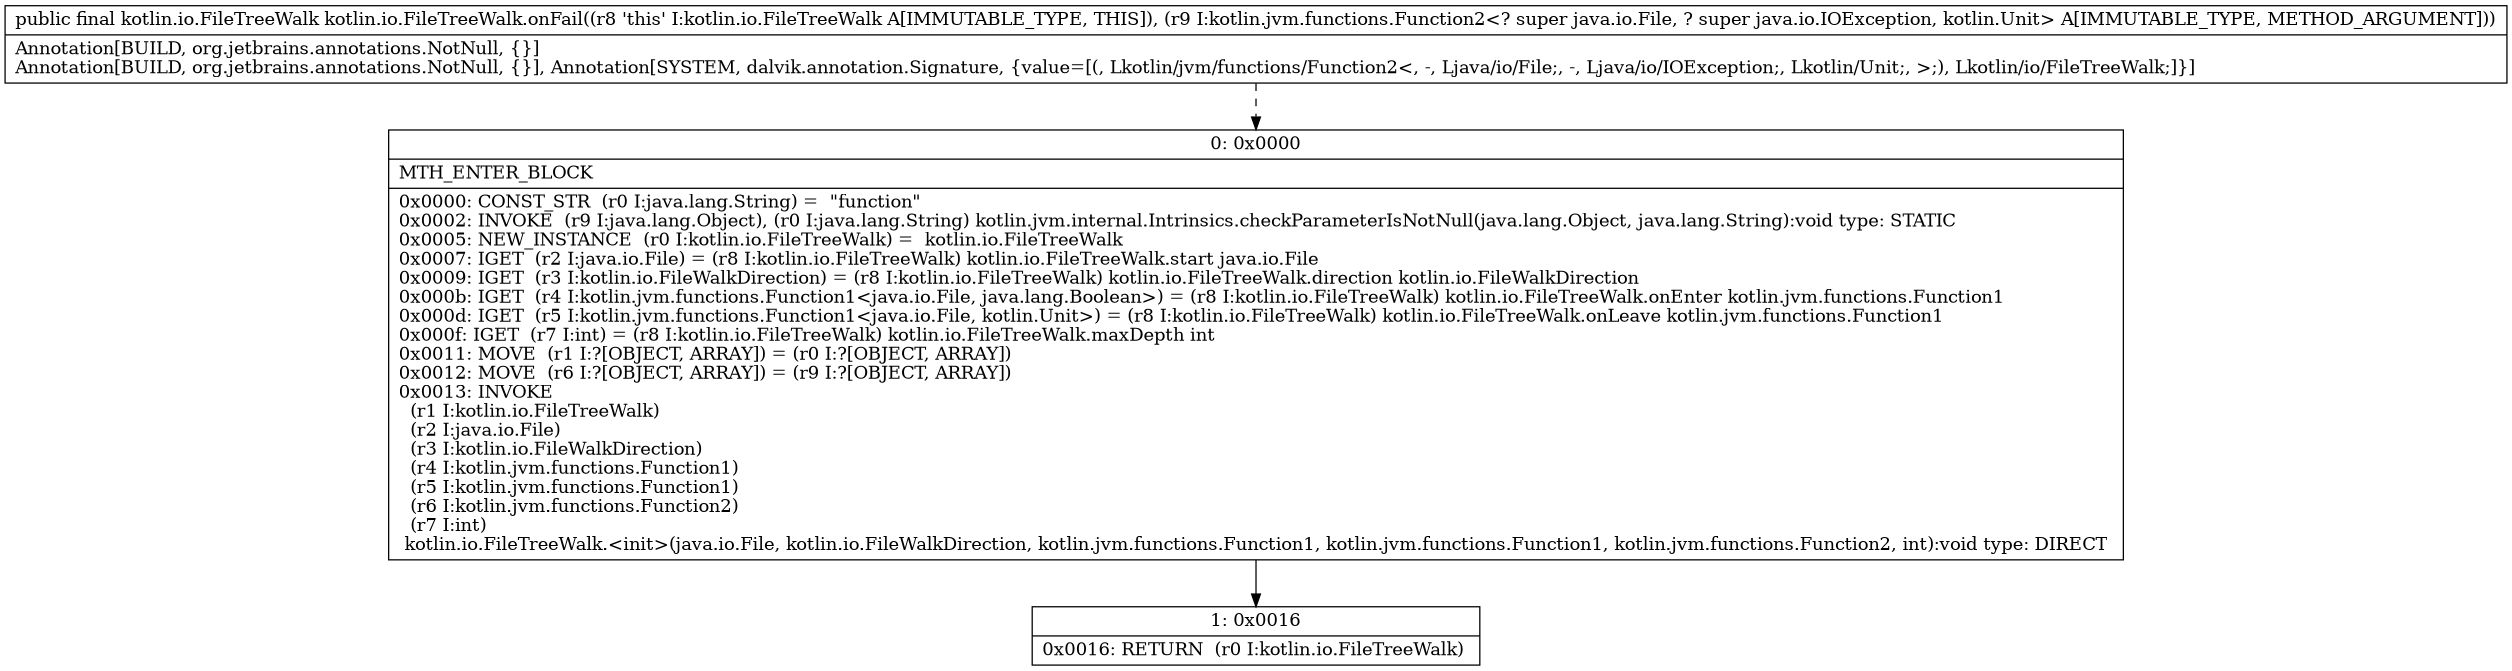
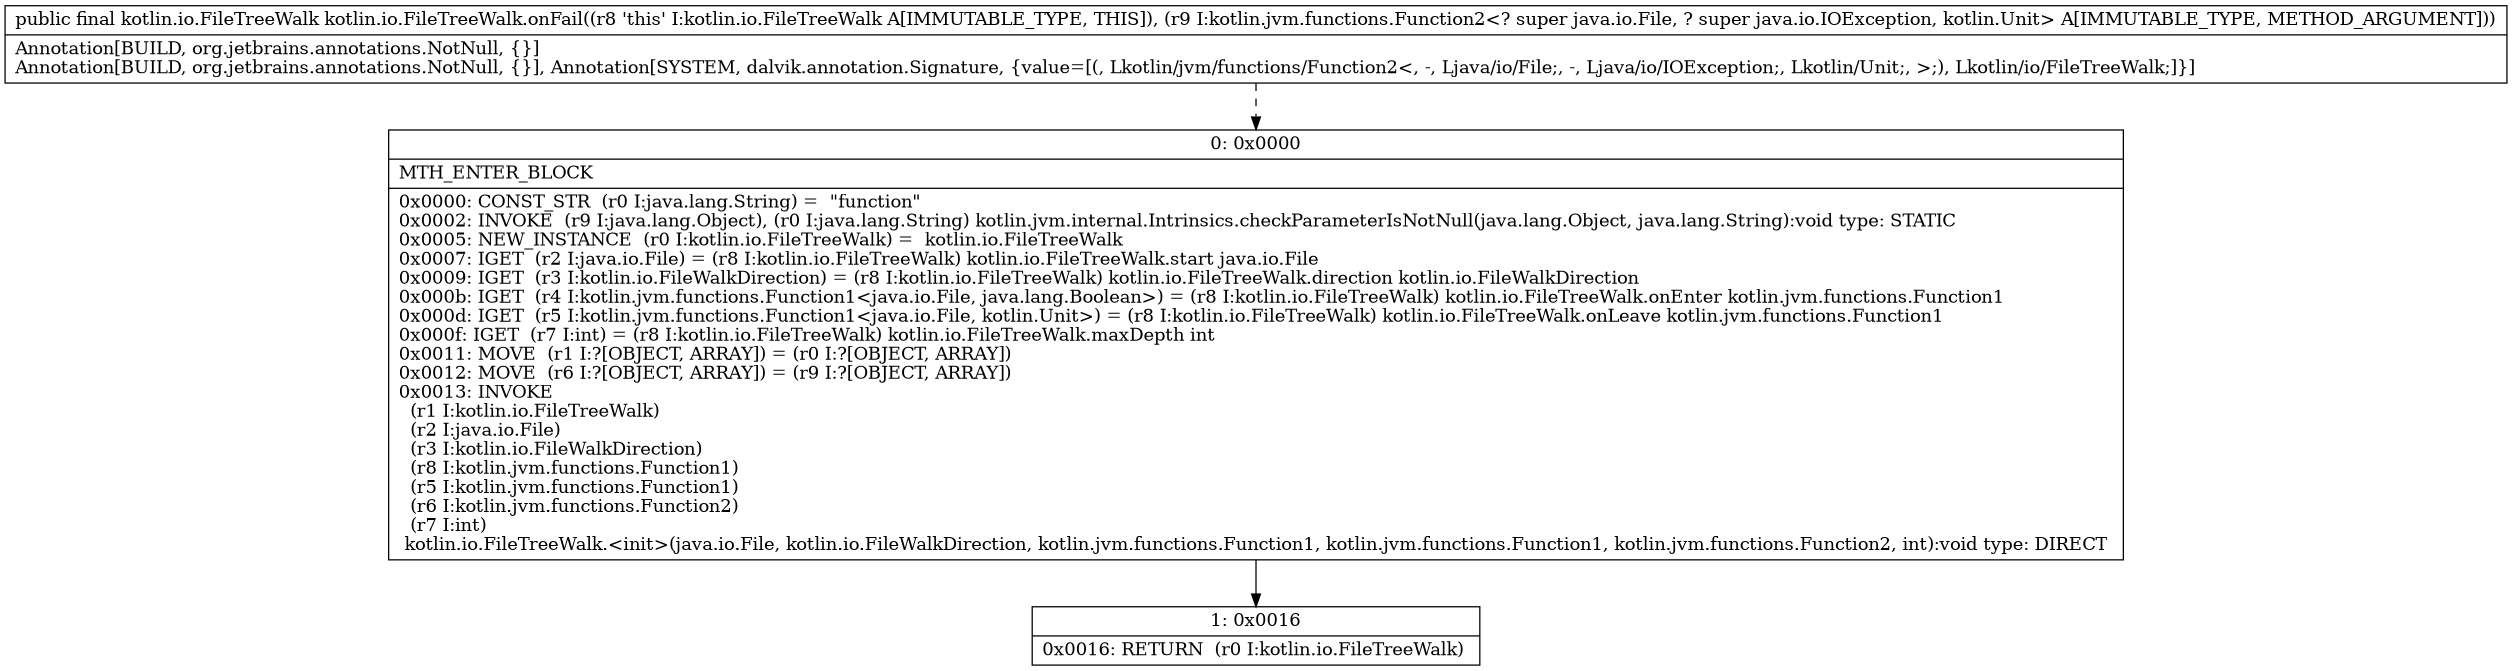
(569, 469) -> (569, 469)
